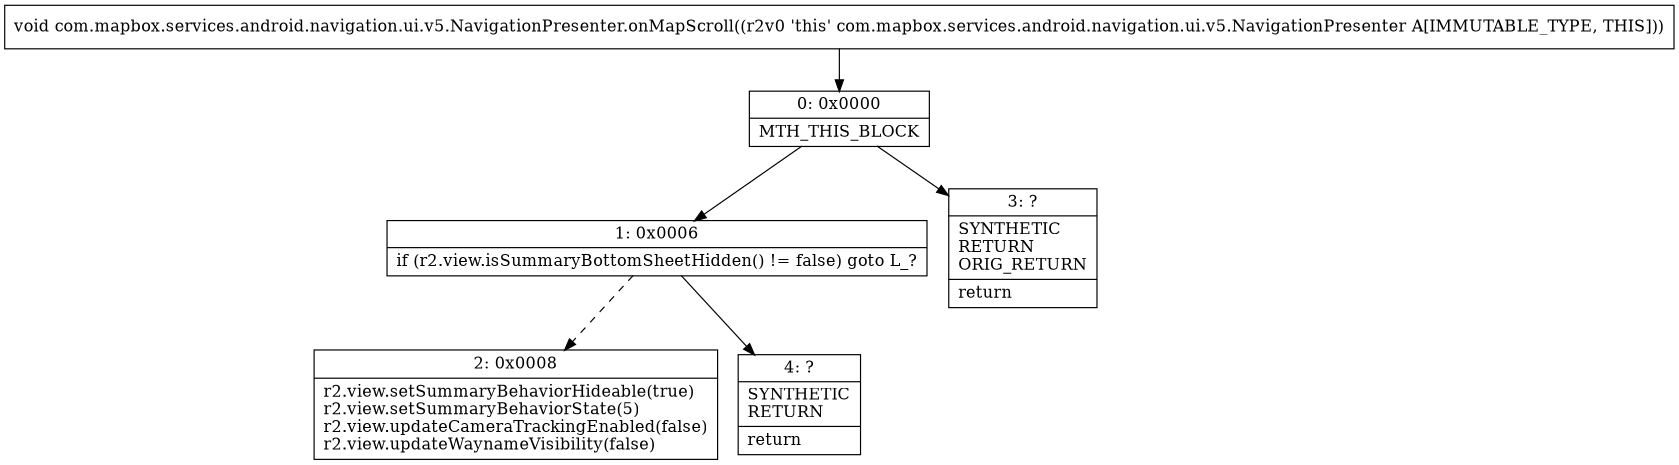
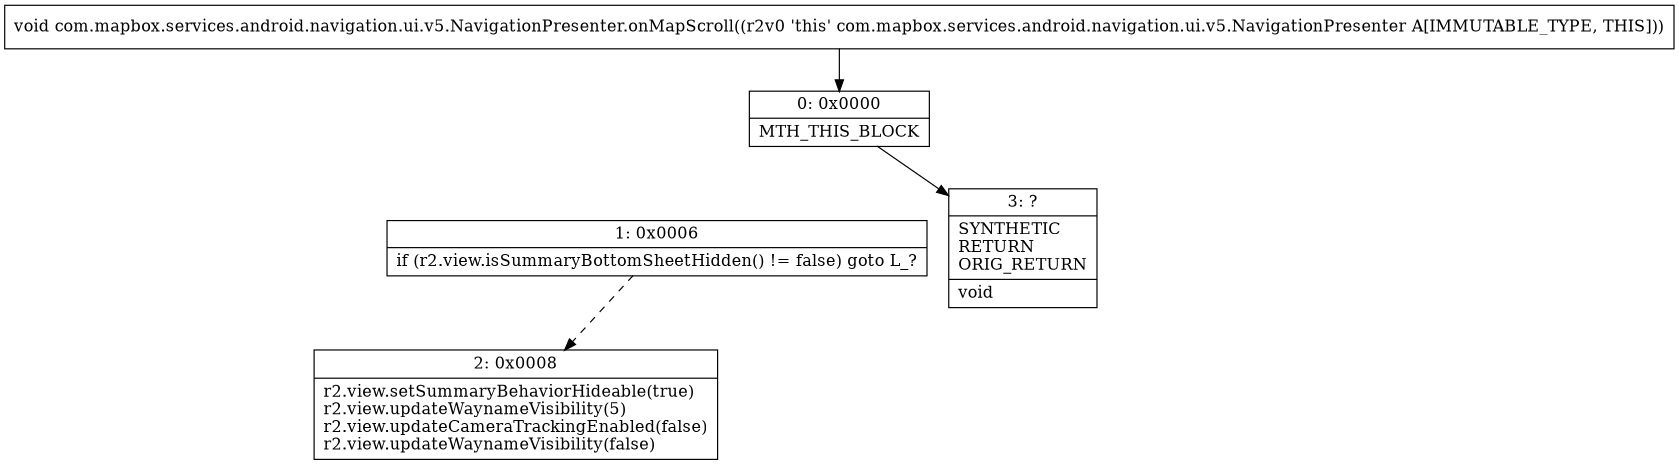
(753, 180) -> none
(985, 293) -> (976, 293)
(799, 405) -> none
(482, 409) -> (475, 409)
